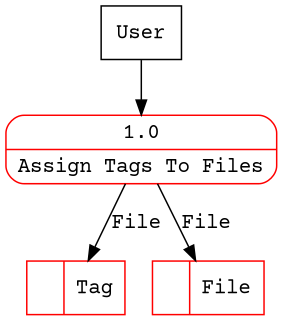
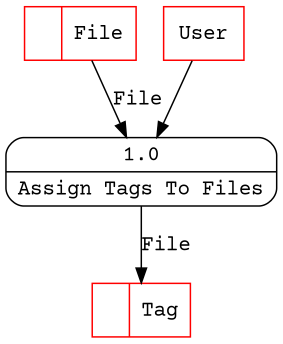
(141, 33) -> (204, 33)
(141, 149) -> (141, 172)
(173, 215) -> (106, 92)
